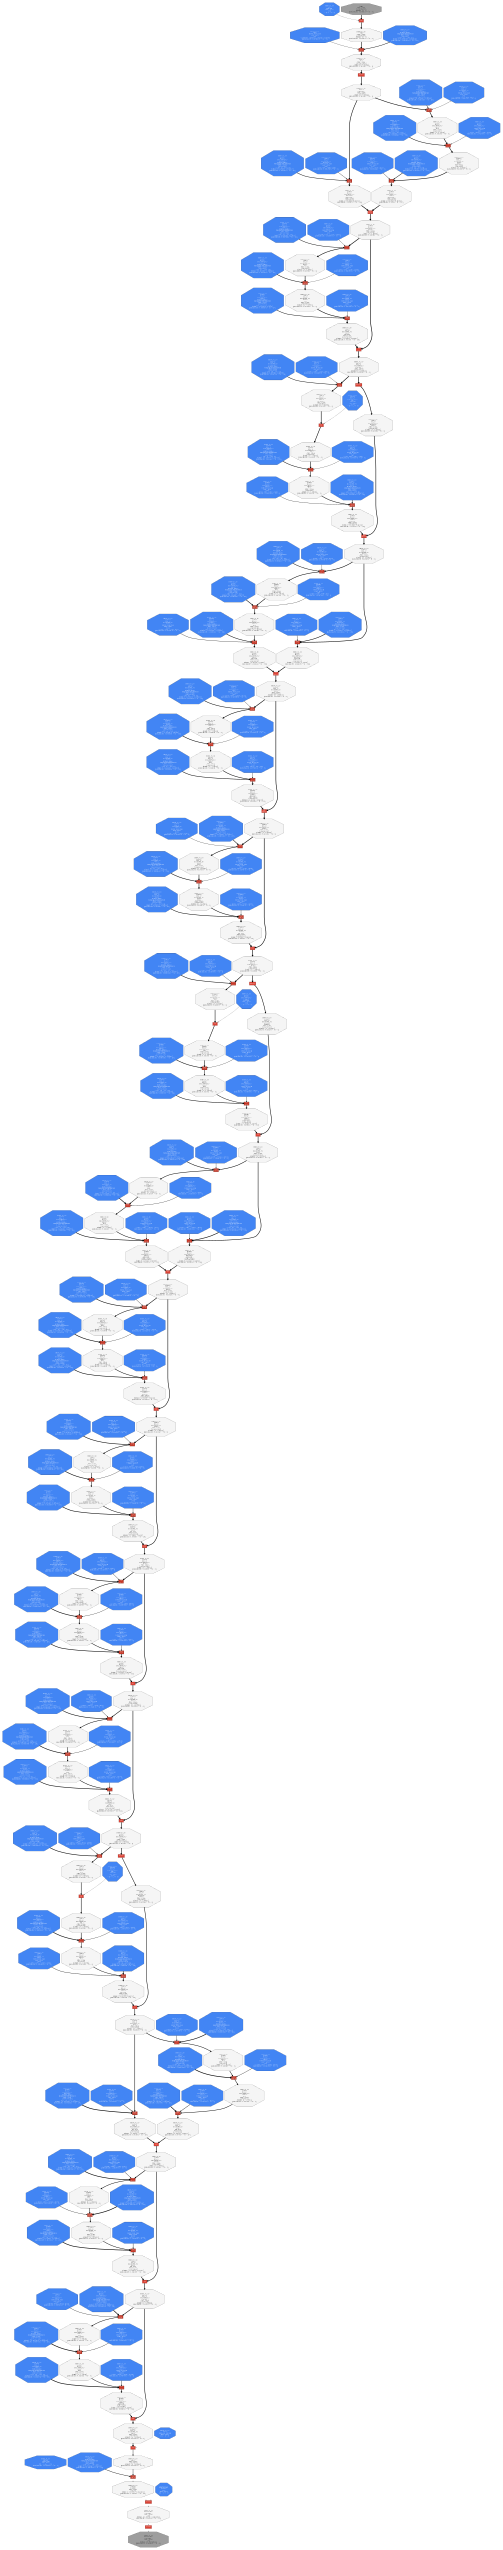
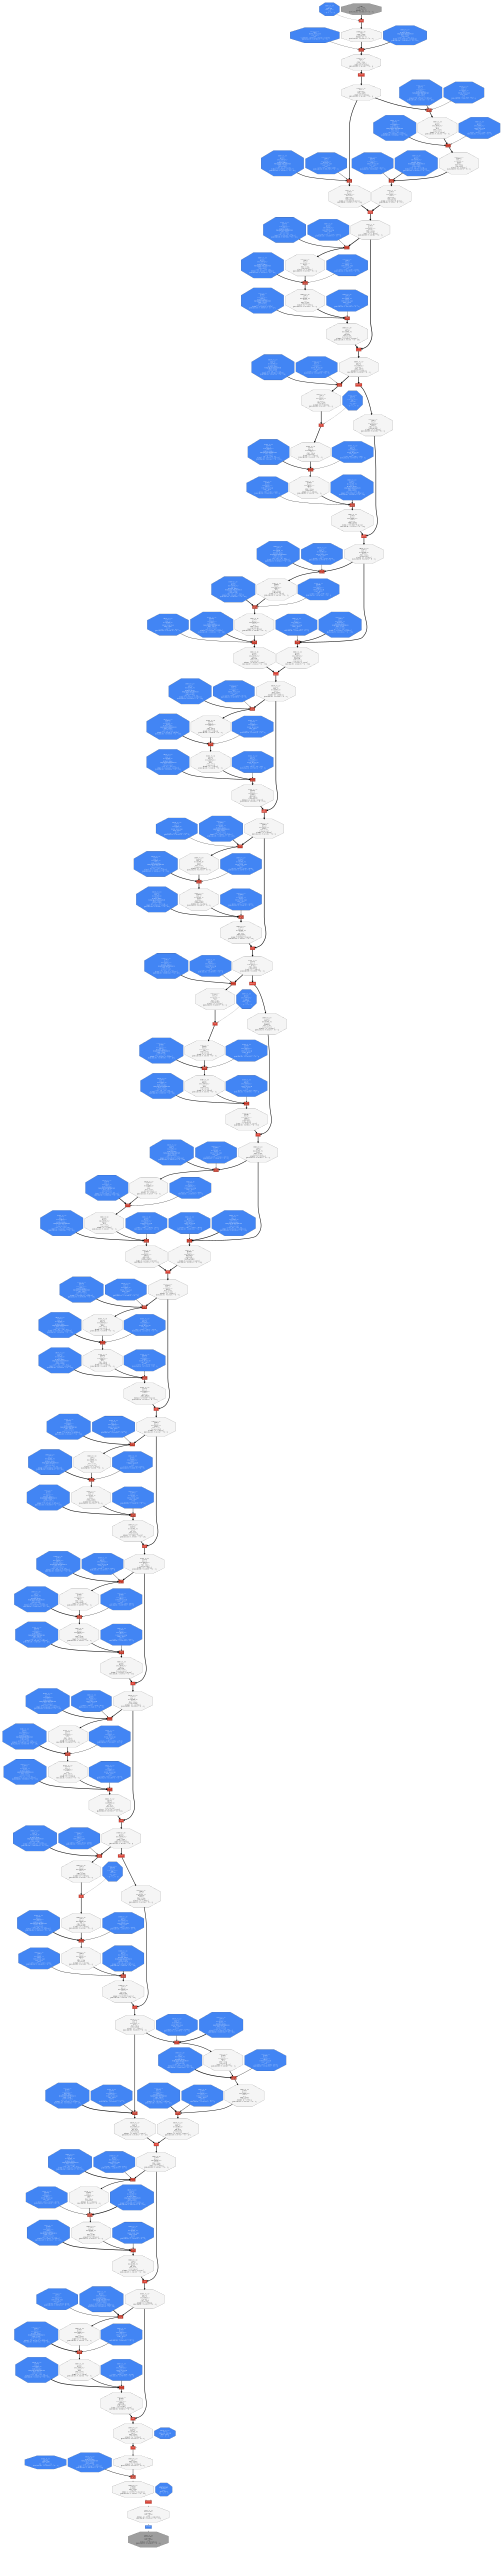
(148, 2527) -> (148, 2527)
